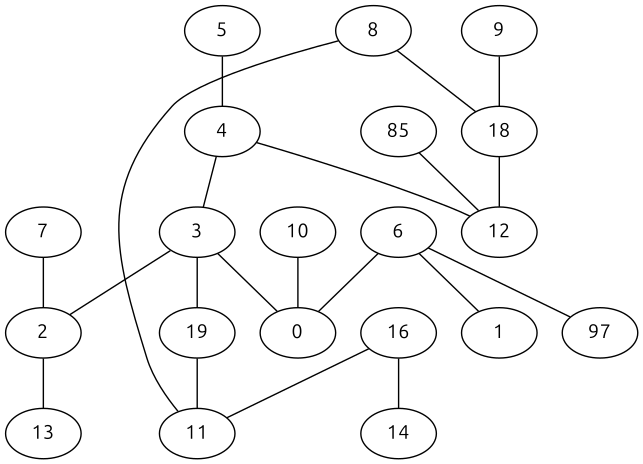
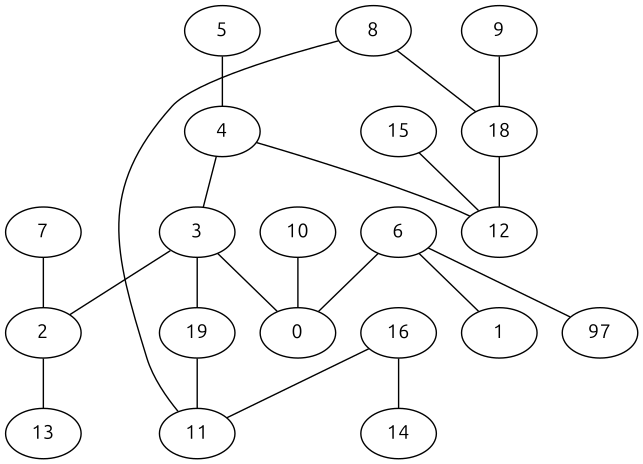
(399, 131) -> (399, 131)
